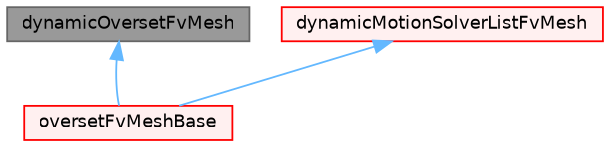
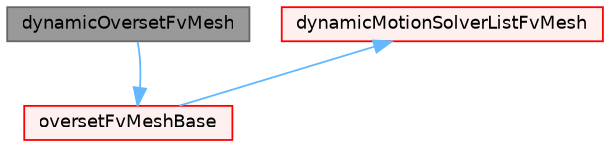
(116, 83) -> (140, 65)
